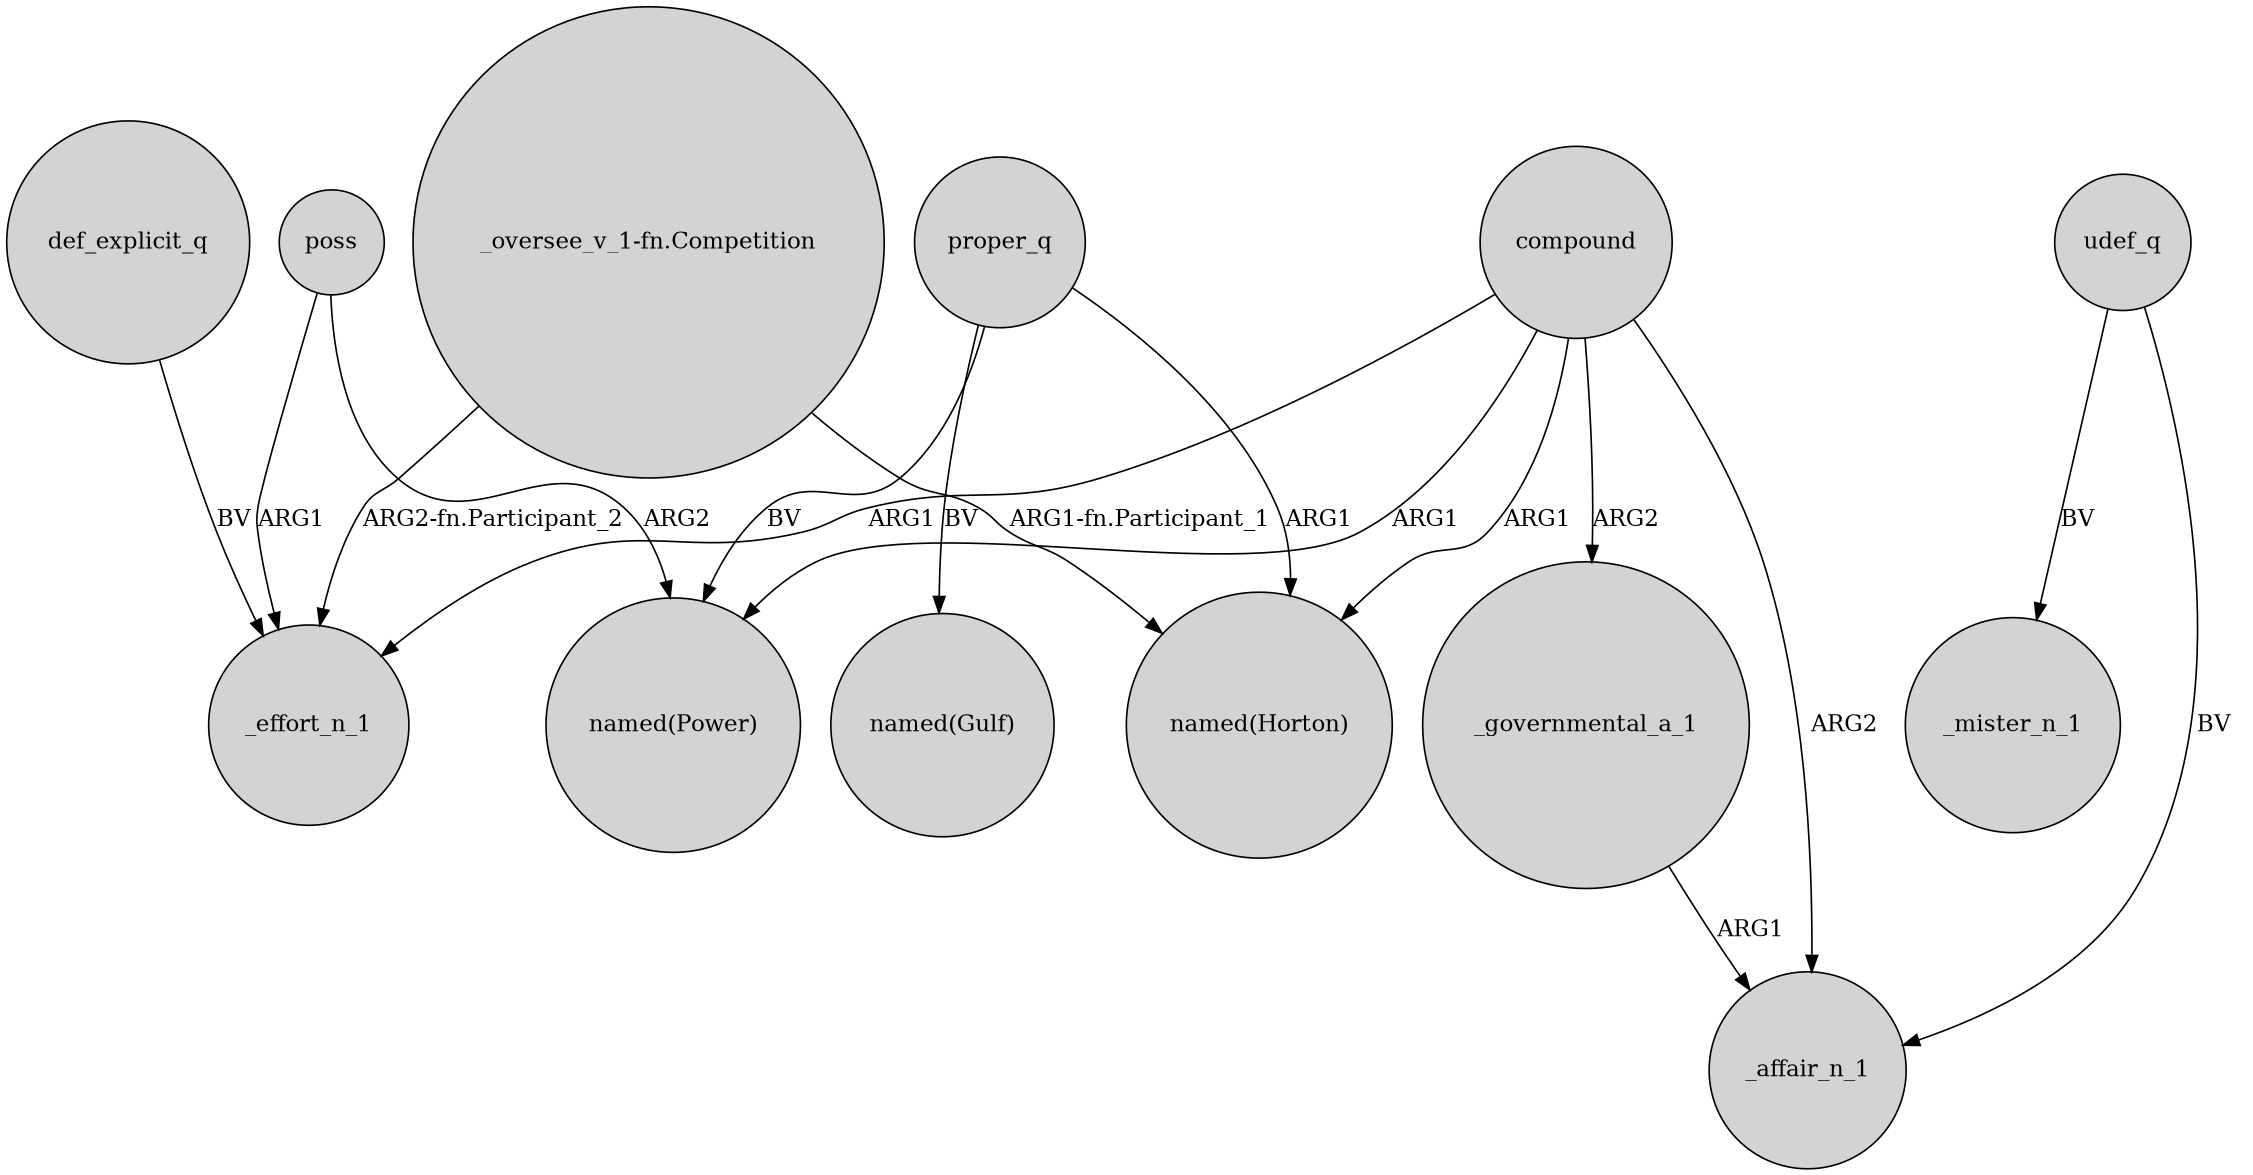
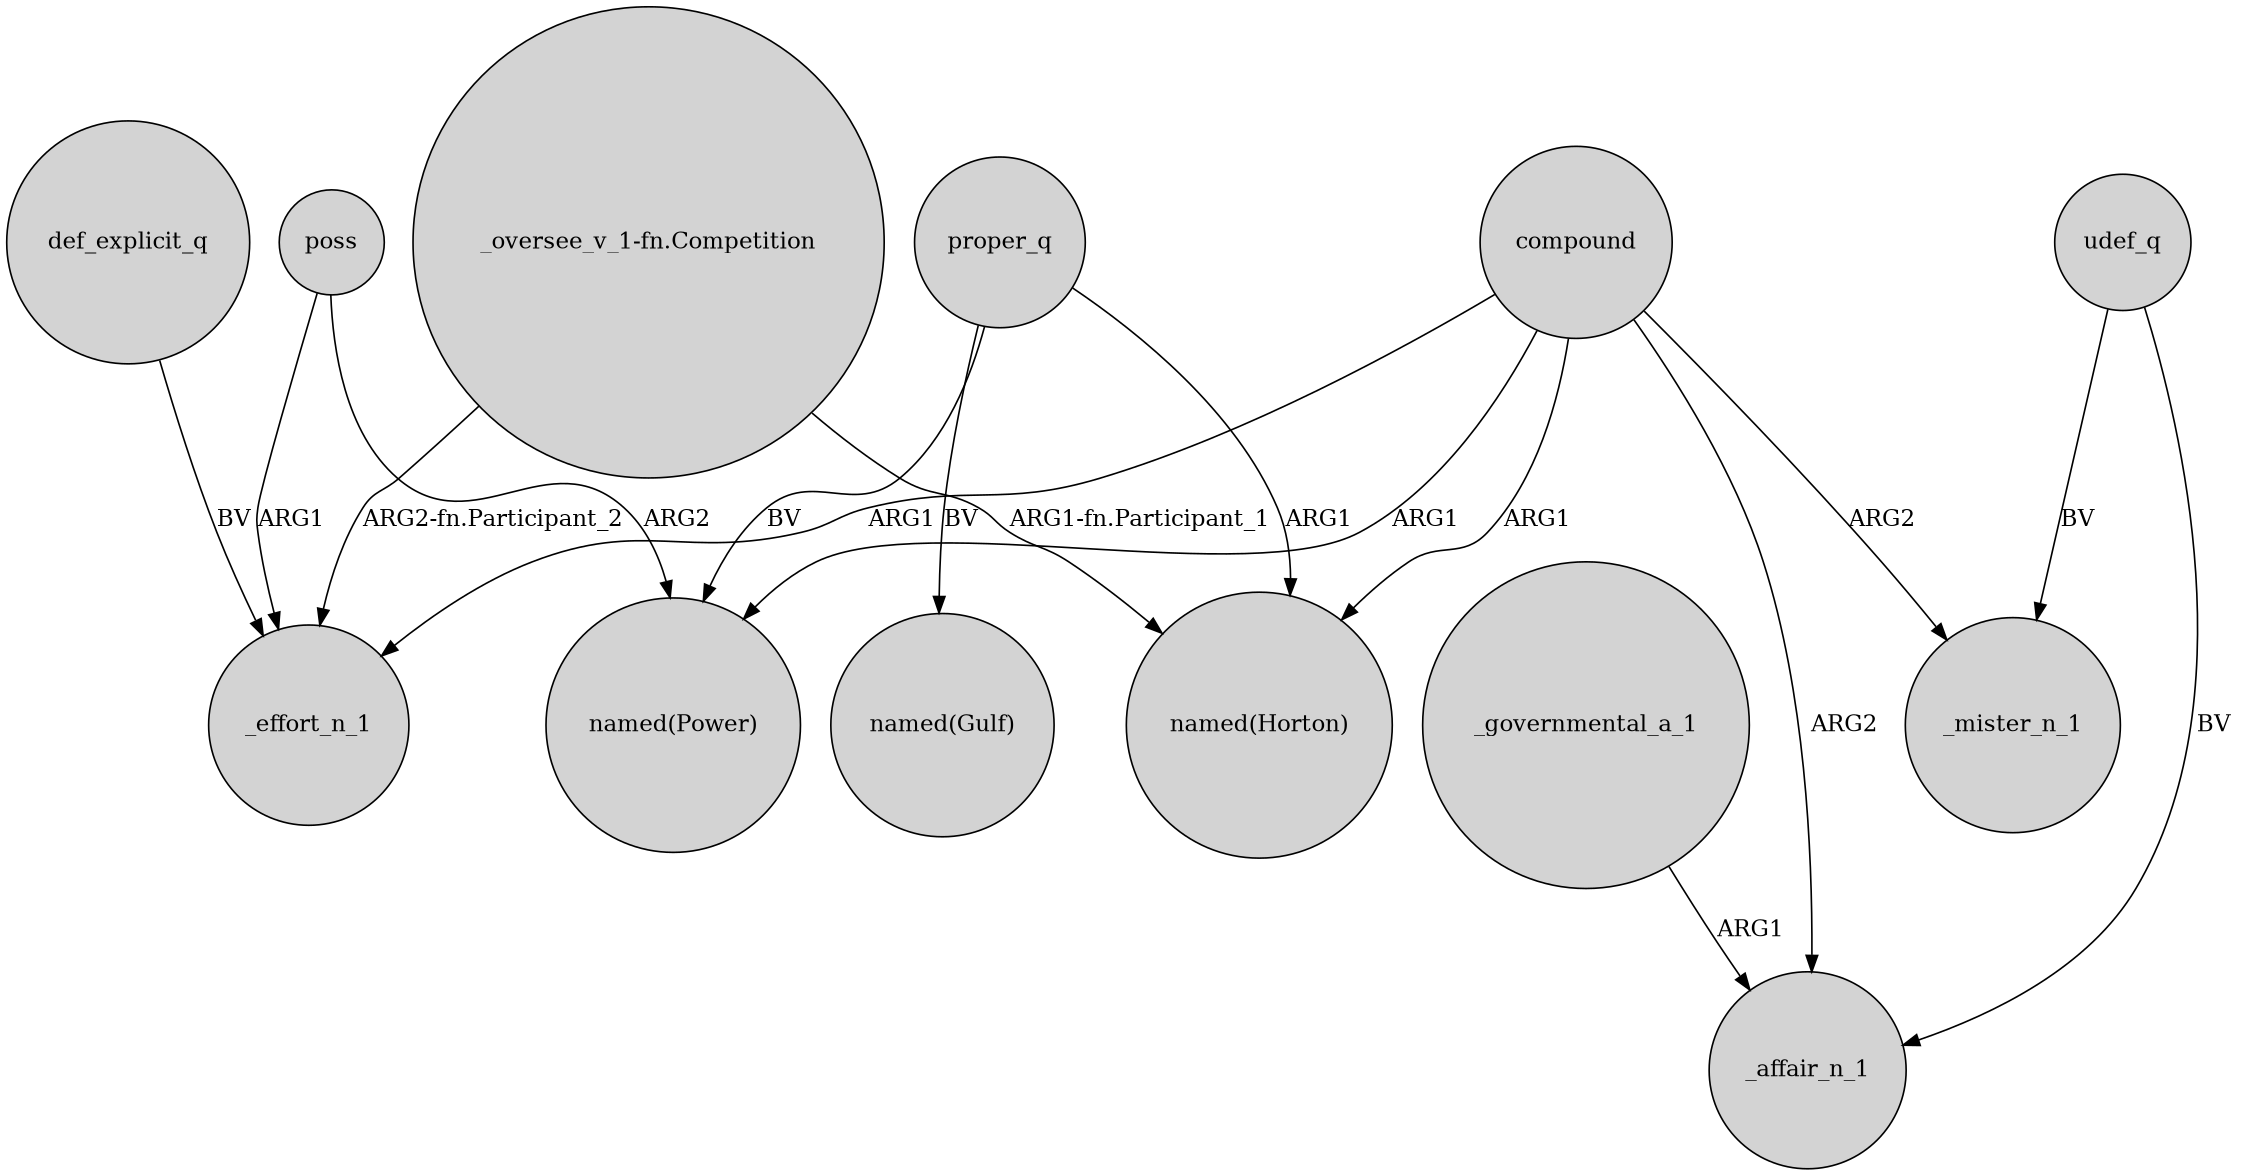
(1591, 442) -> (1794, 465)
